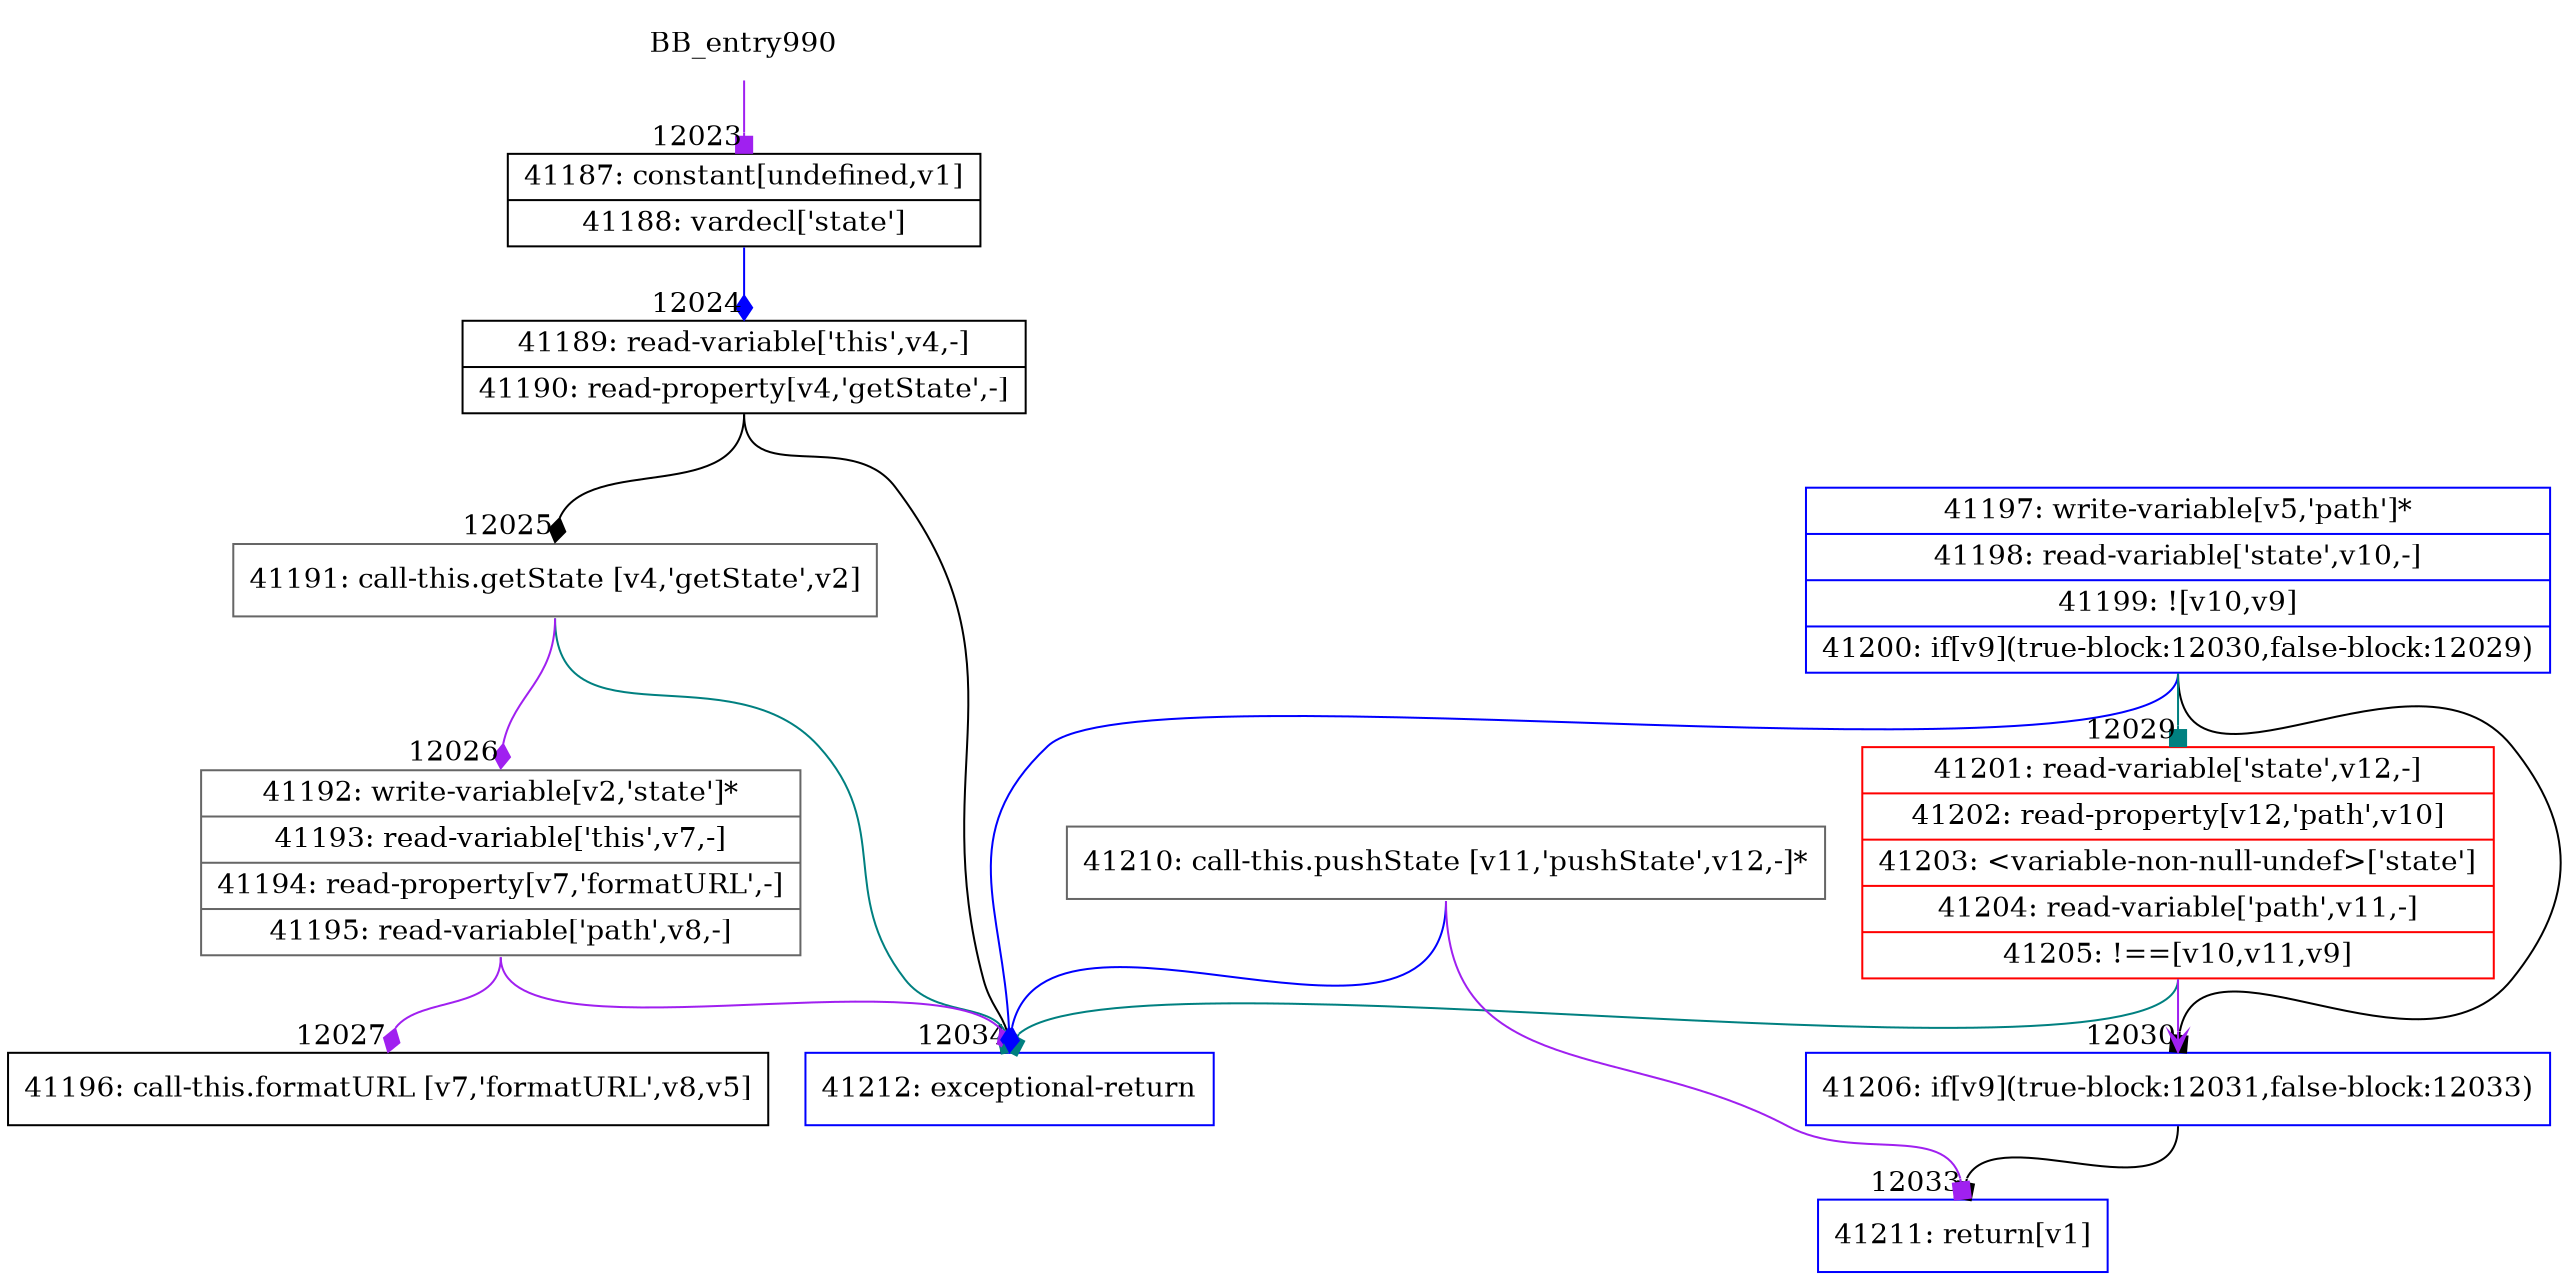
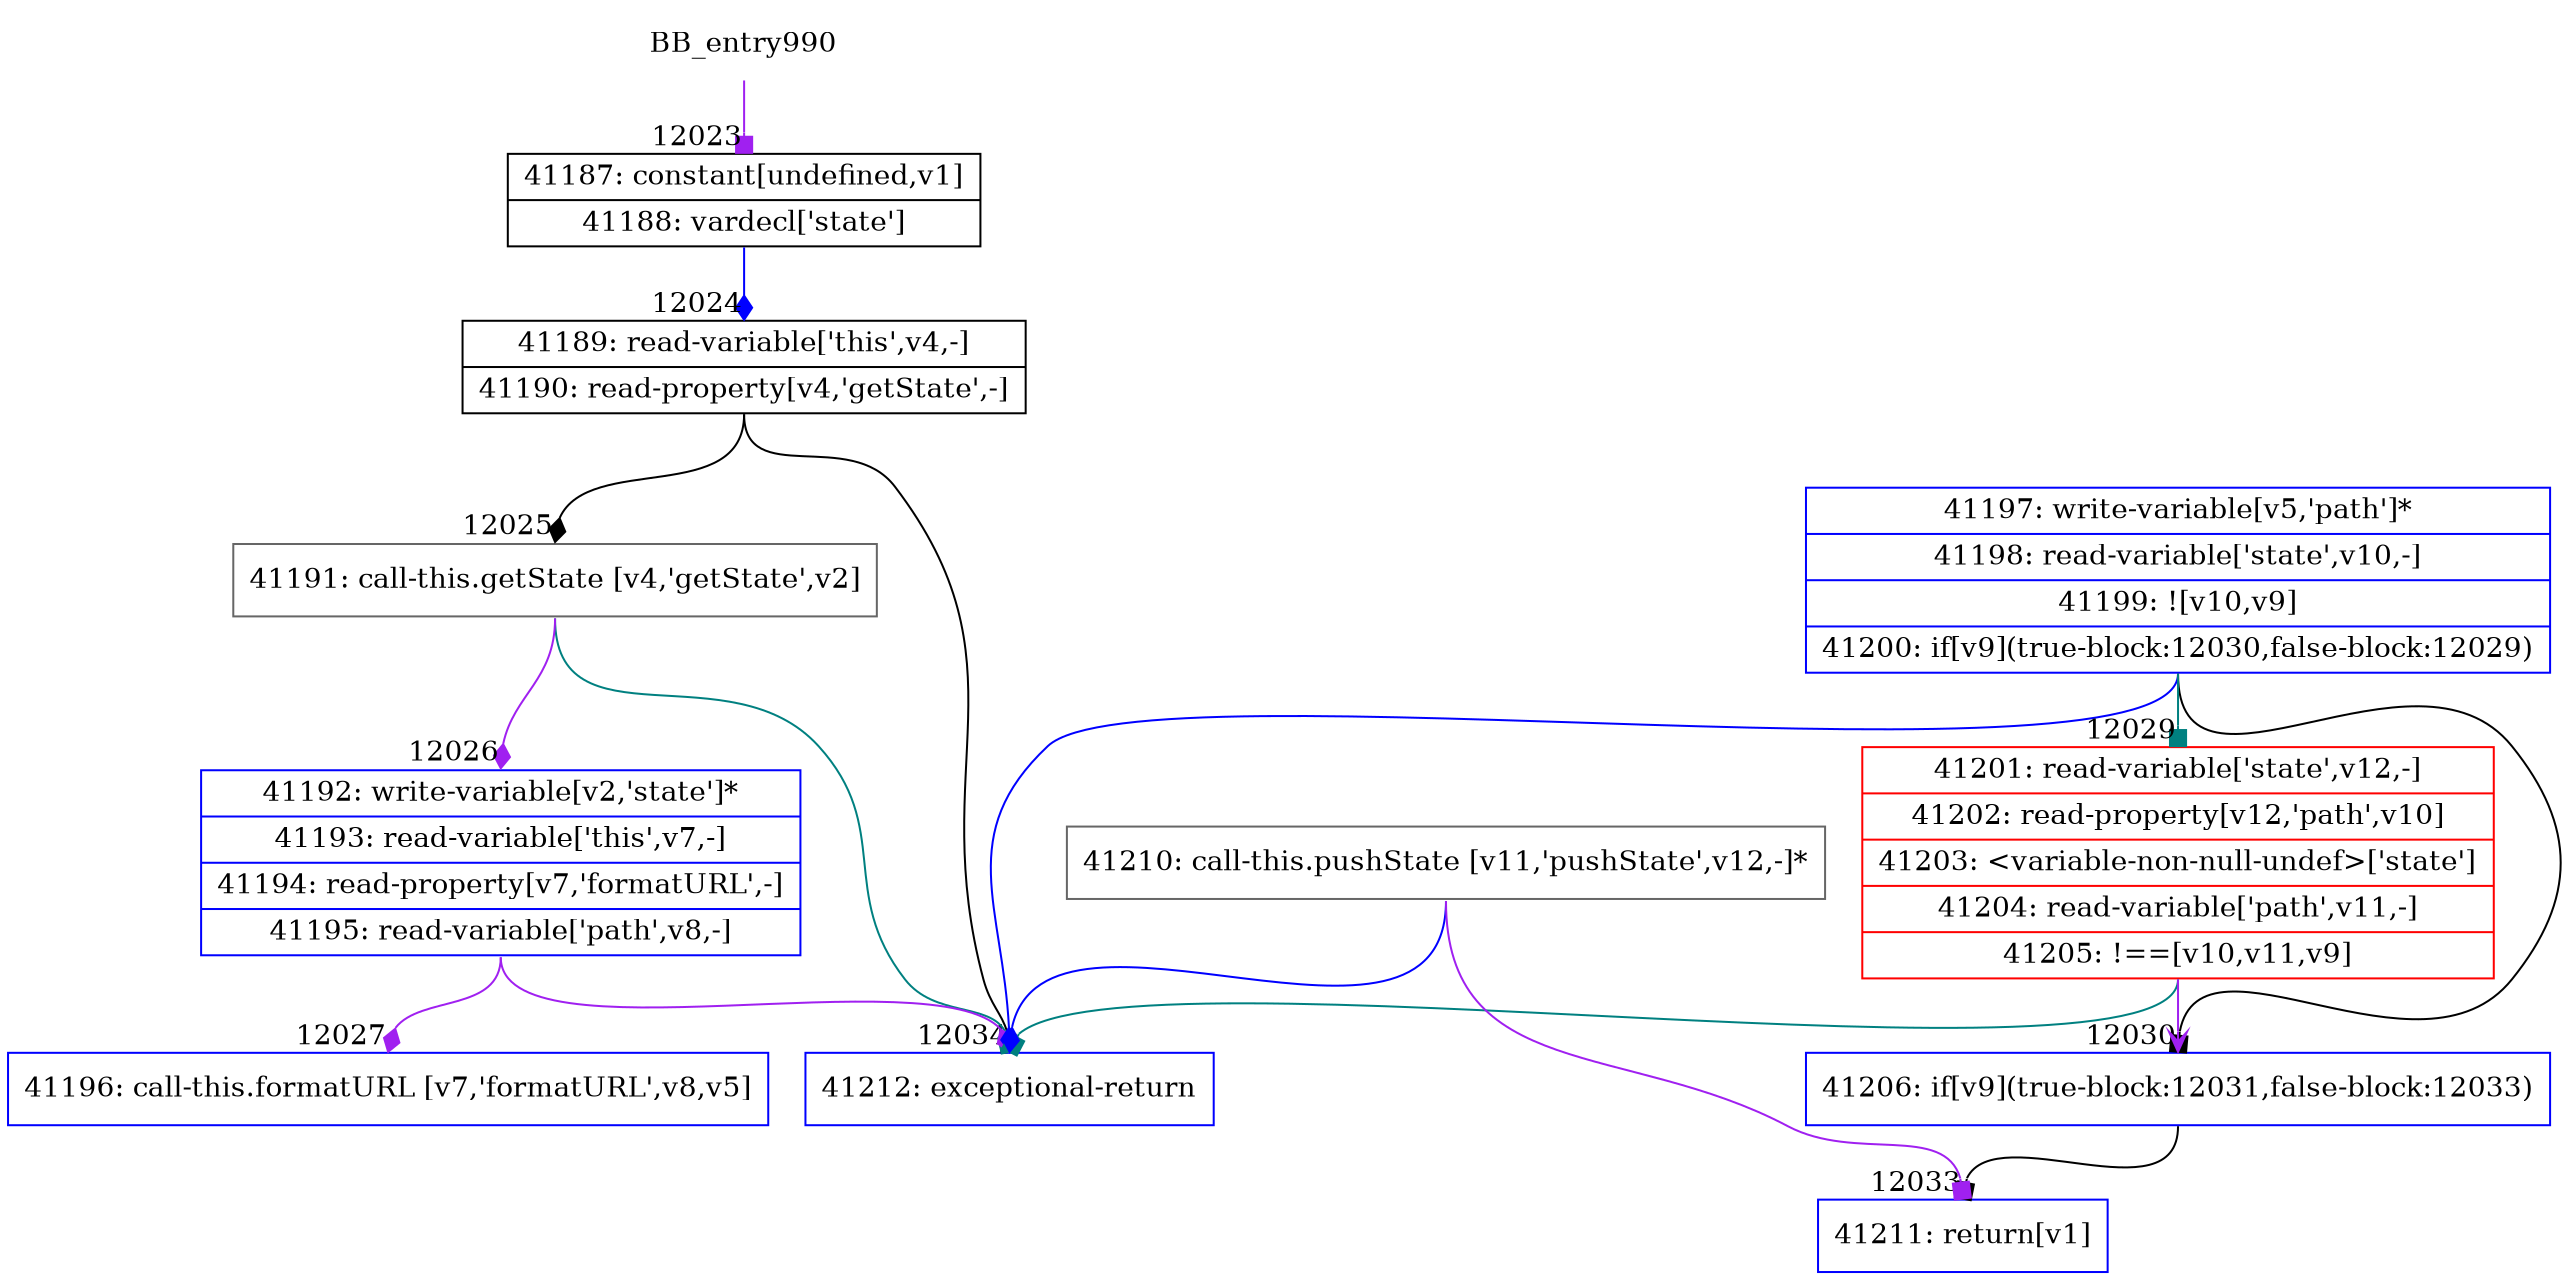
(501, 863) -> (501, 863)
(388, 1089) -> (388, 1089)
